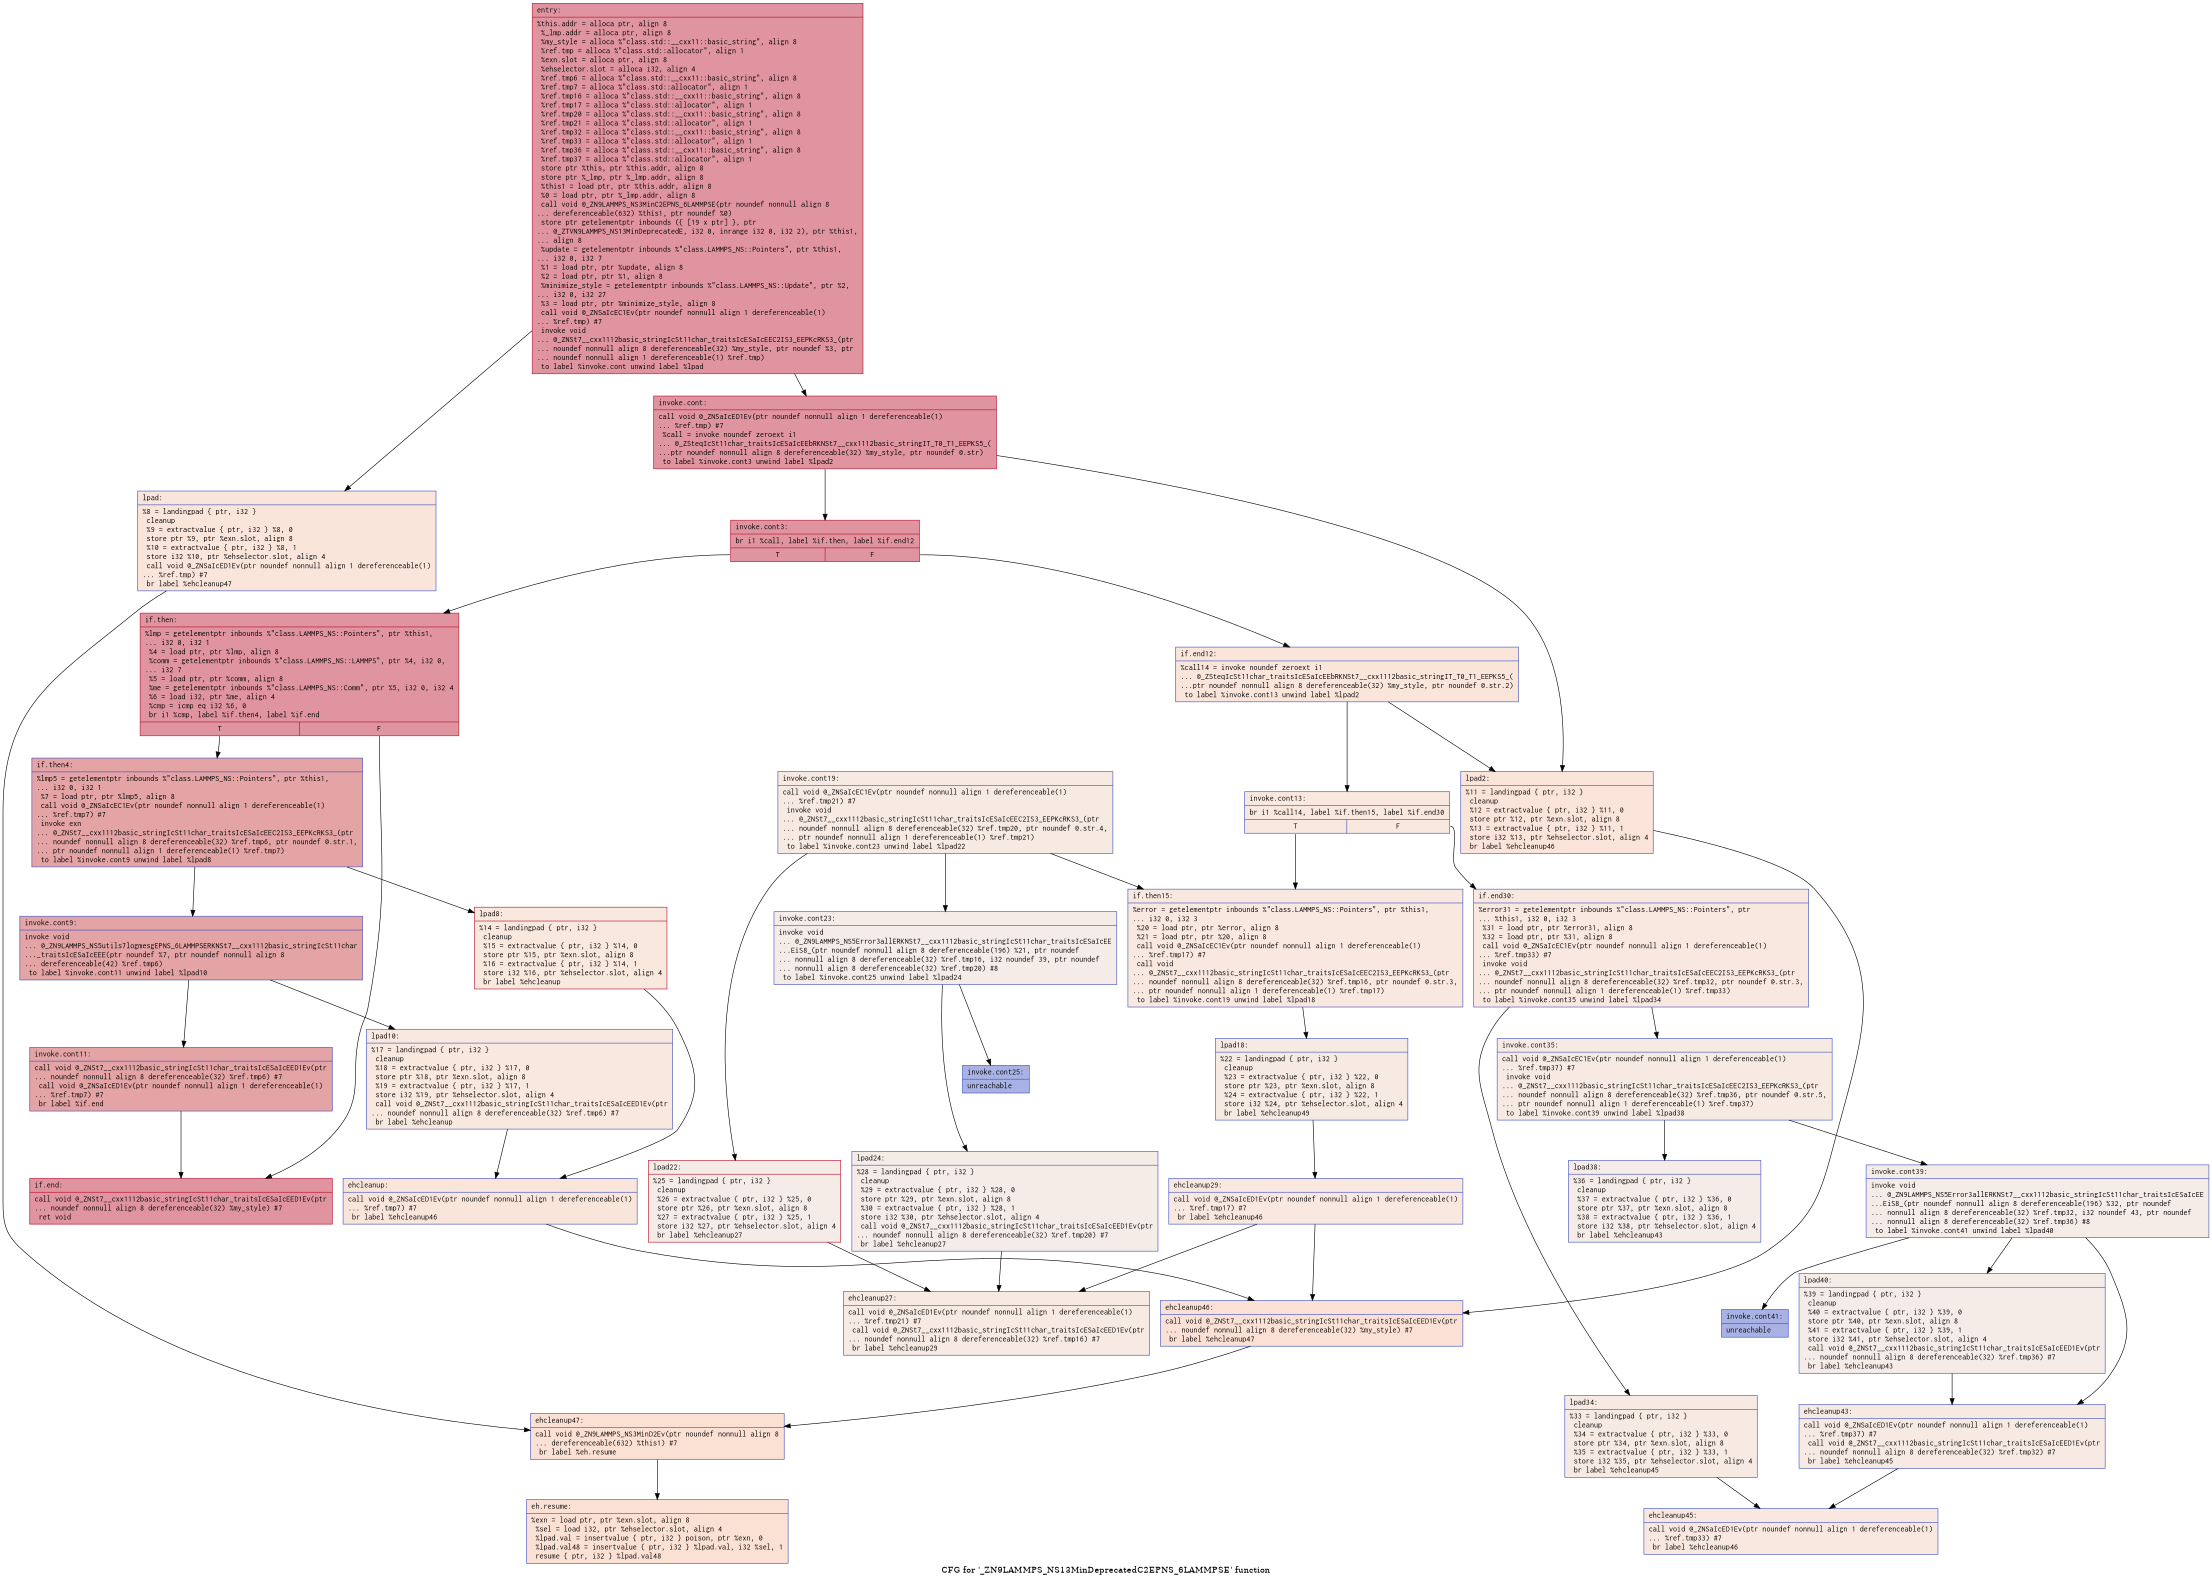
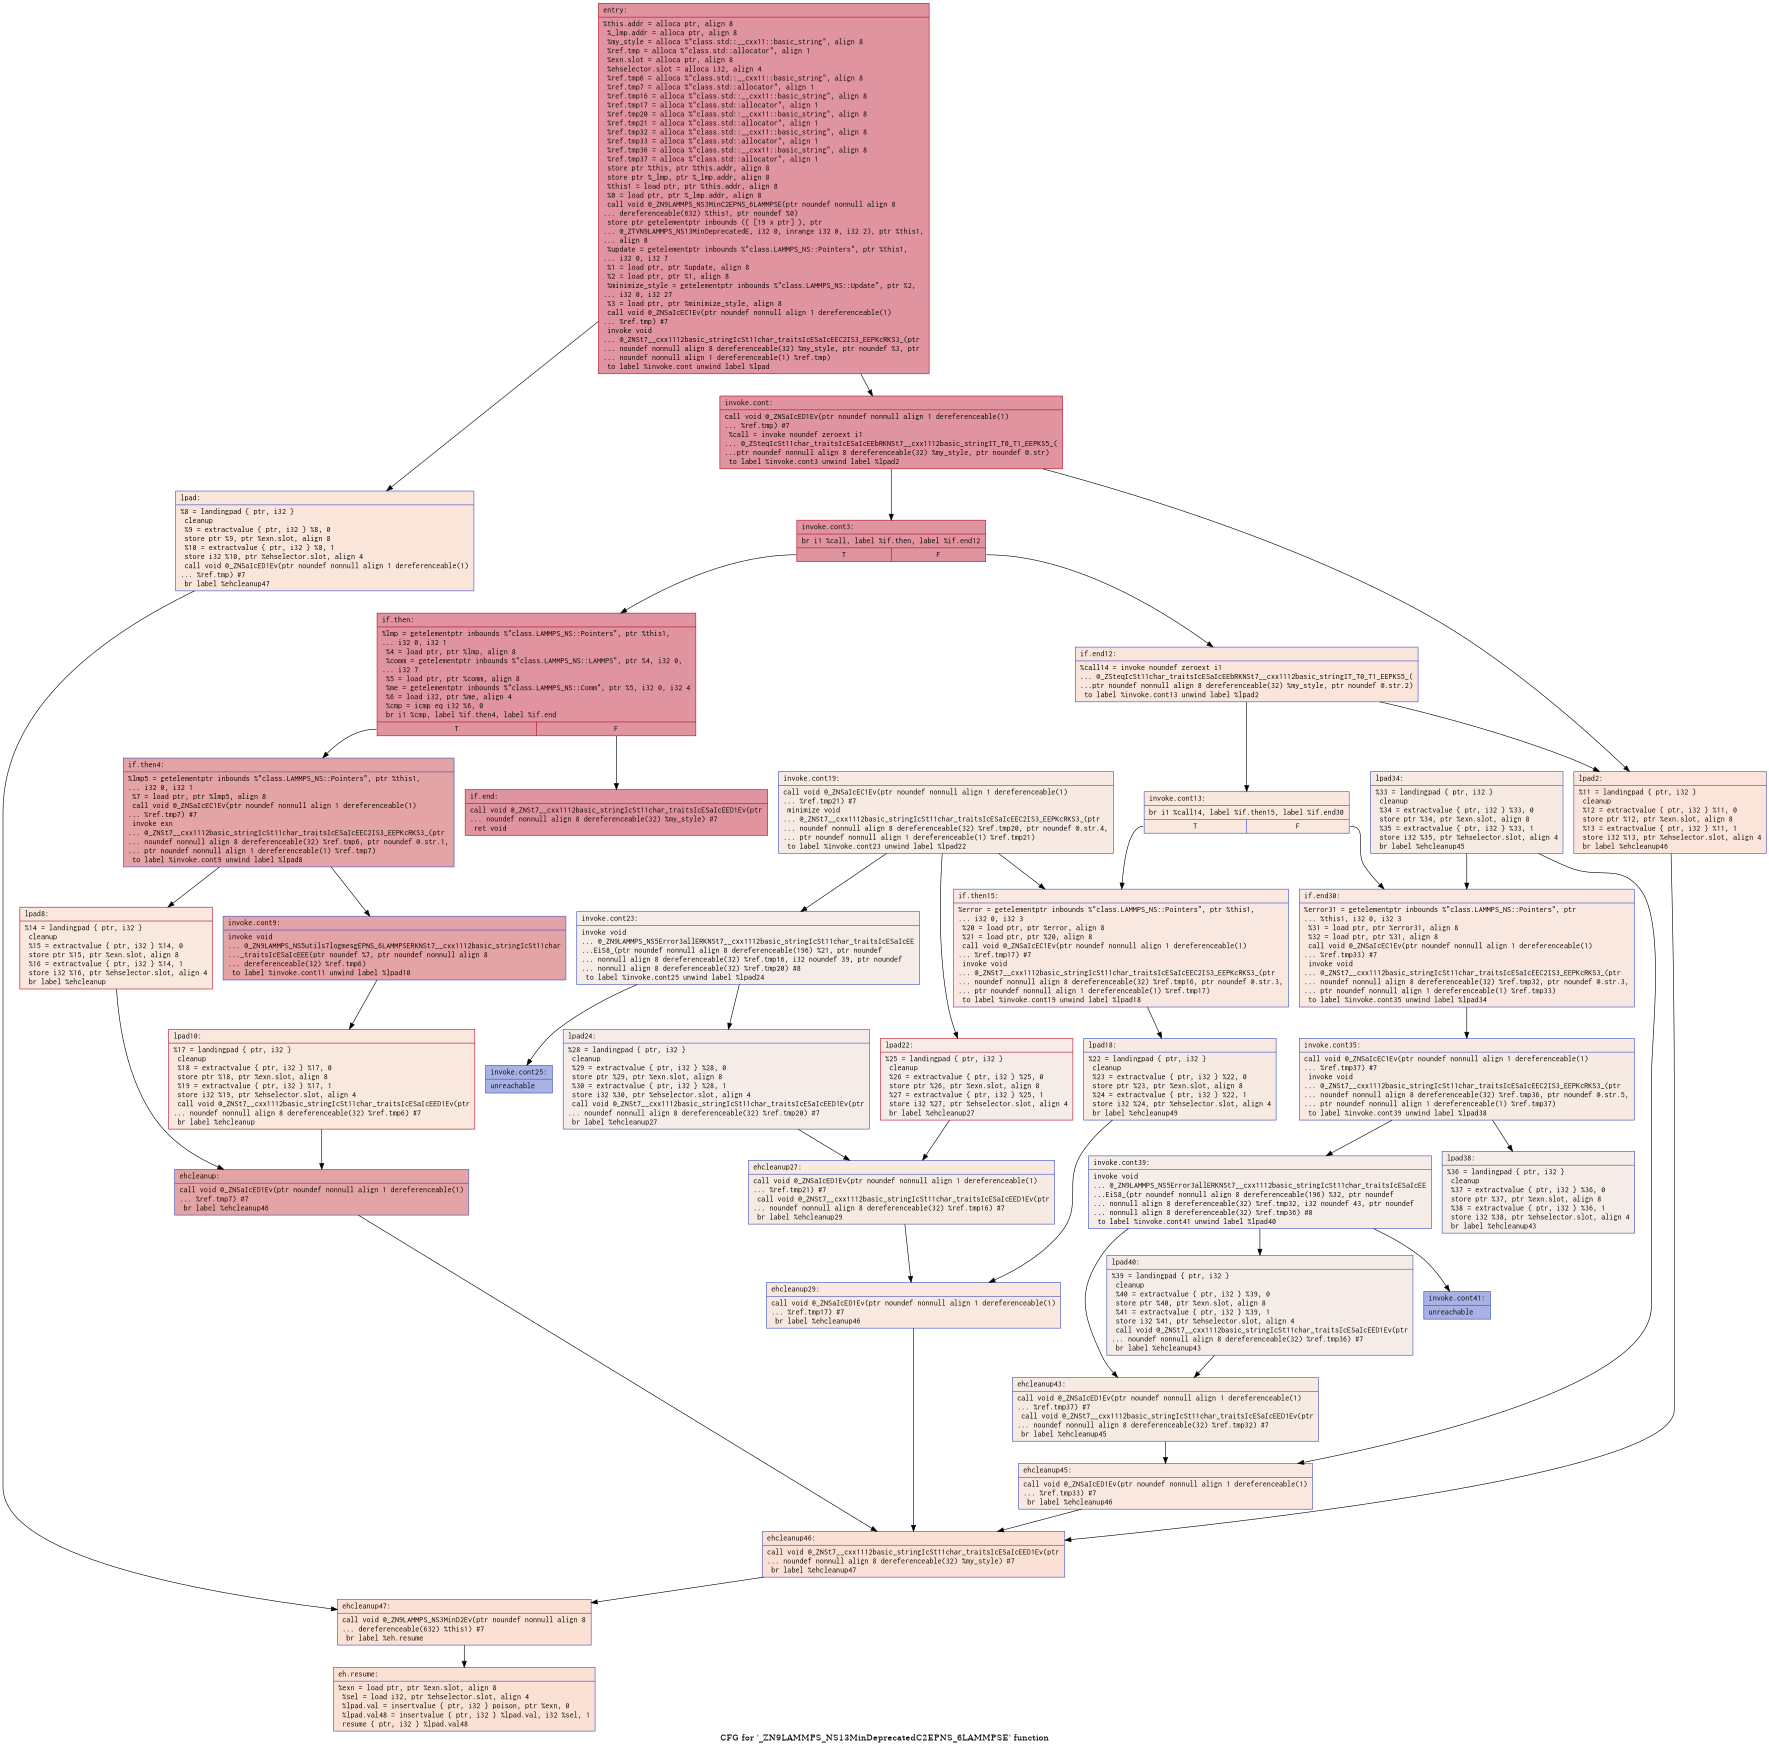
(807, 810) -> (812, 810)
(94, 964) -> (297, 964)
(1153, 964) -> (983, 964)
(181, 1079) -> none
(520, 1079) -> (322, 1079)
(490, 1201) -> (322, 1192)
(1519, 1206) -> (1467, 868)
(1171, 1257) -> (908, 1250)
none -> (1042, 1520)
